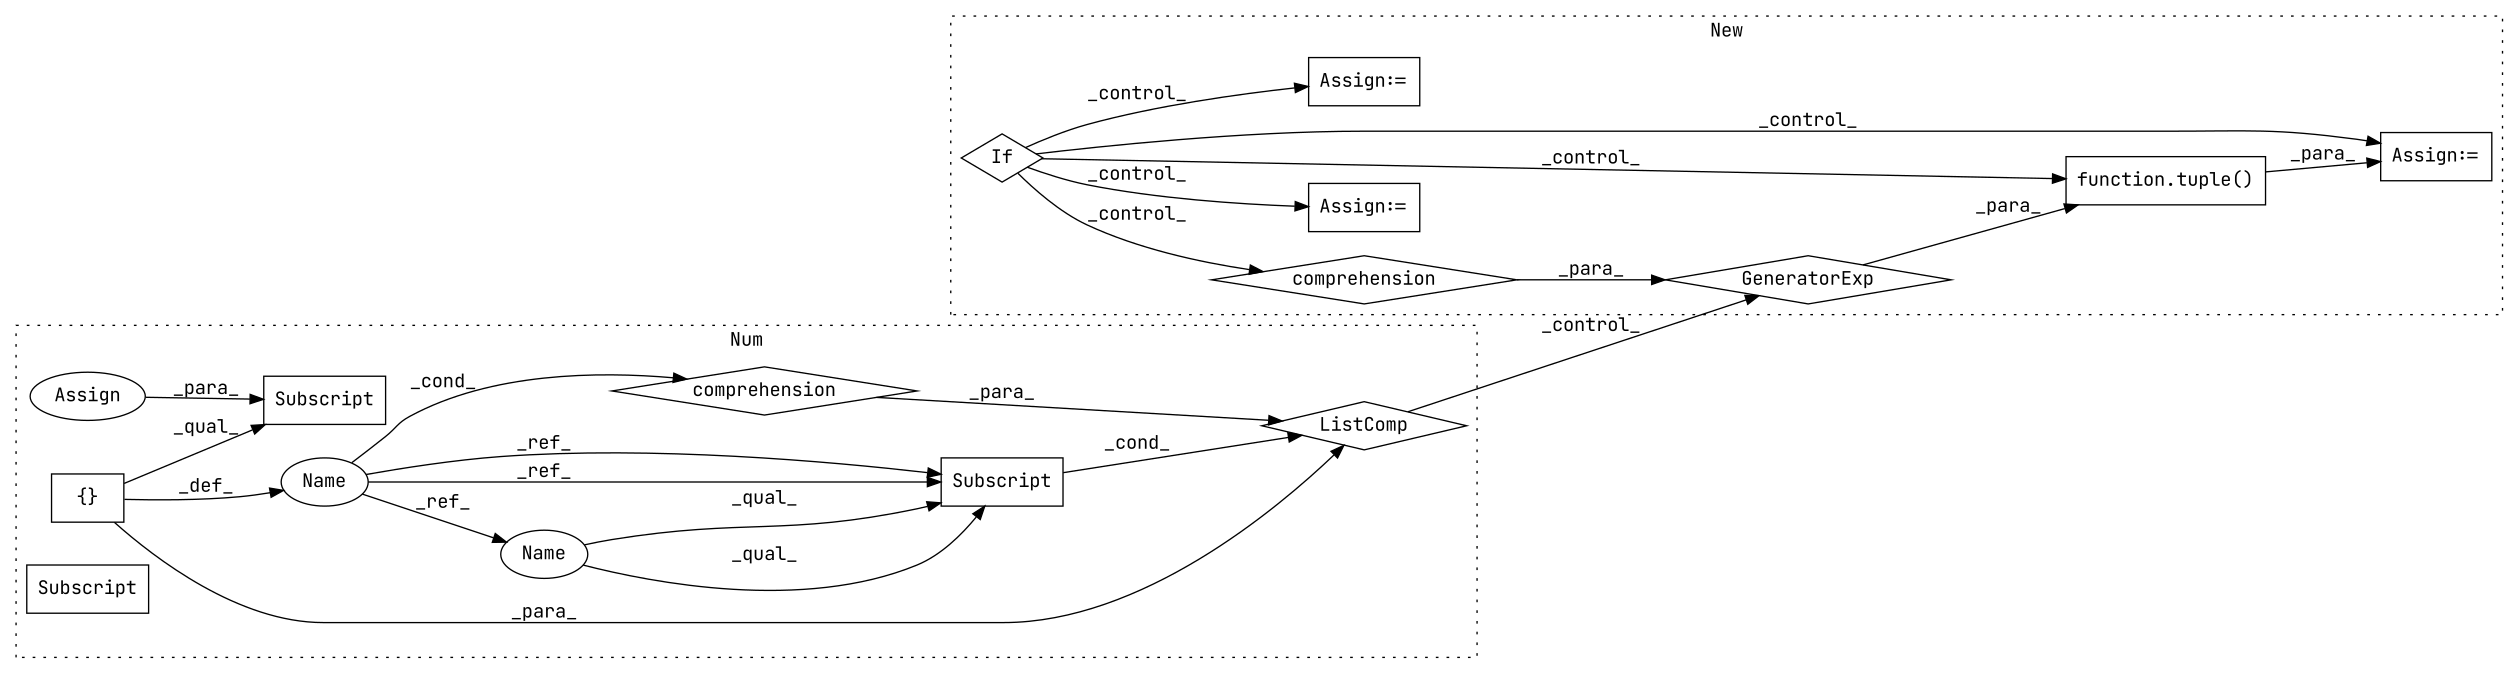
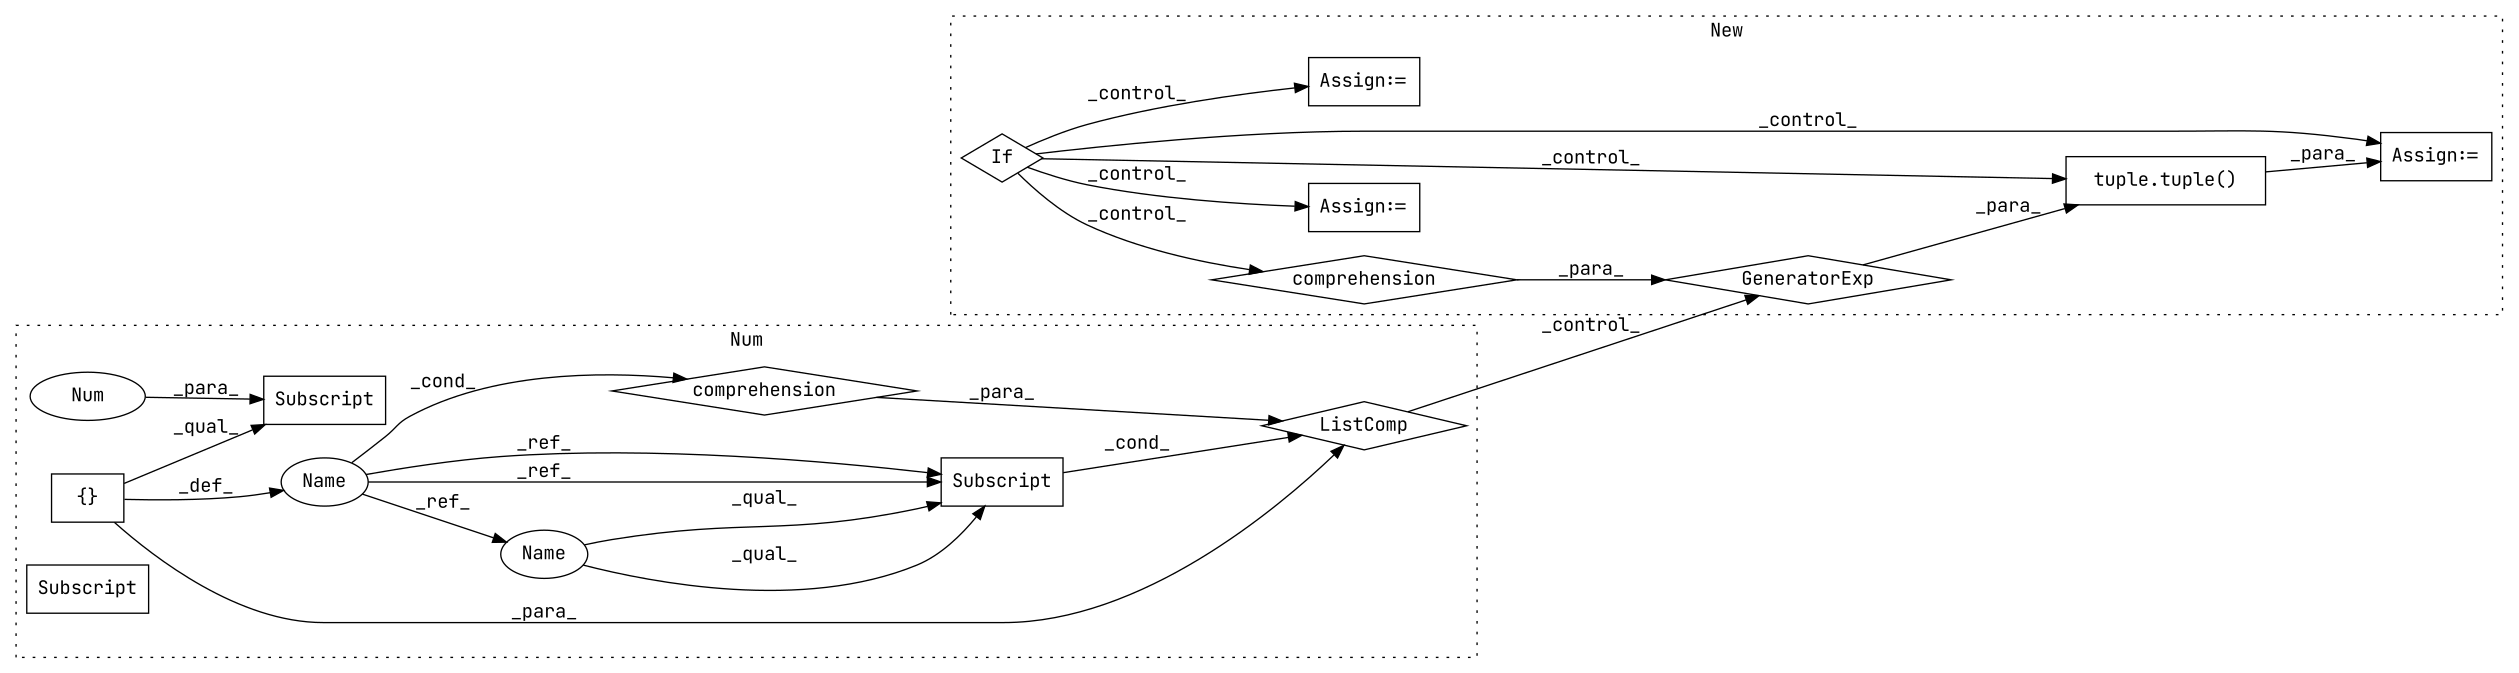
(2166, 181) -> (2166, 181)
(88, 396) -> (88, 396)
